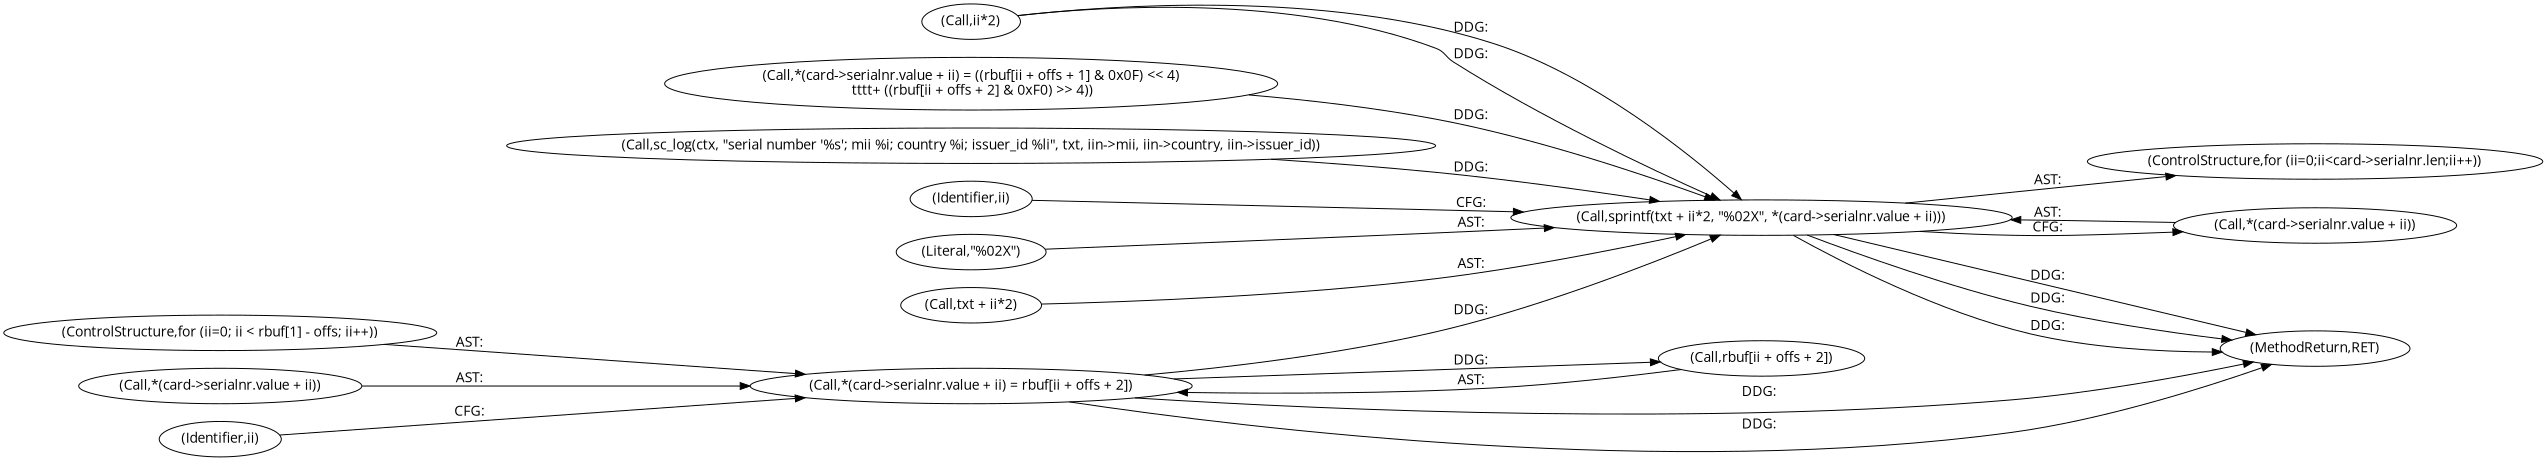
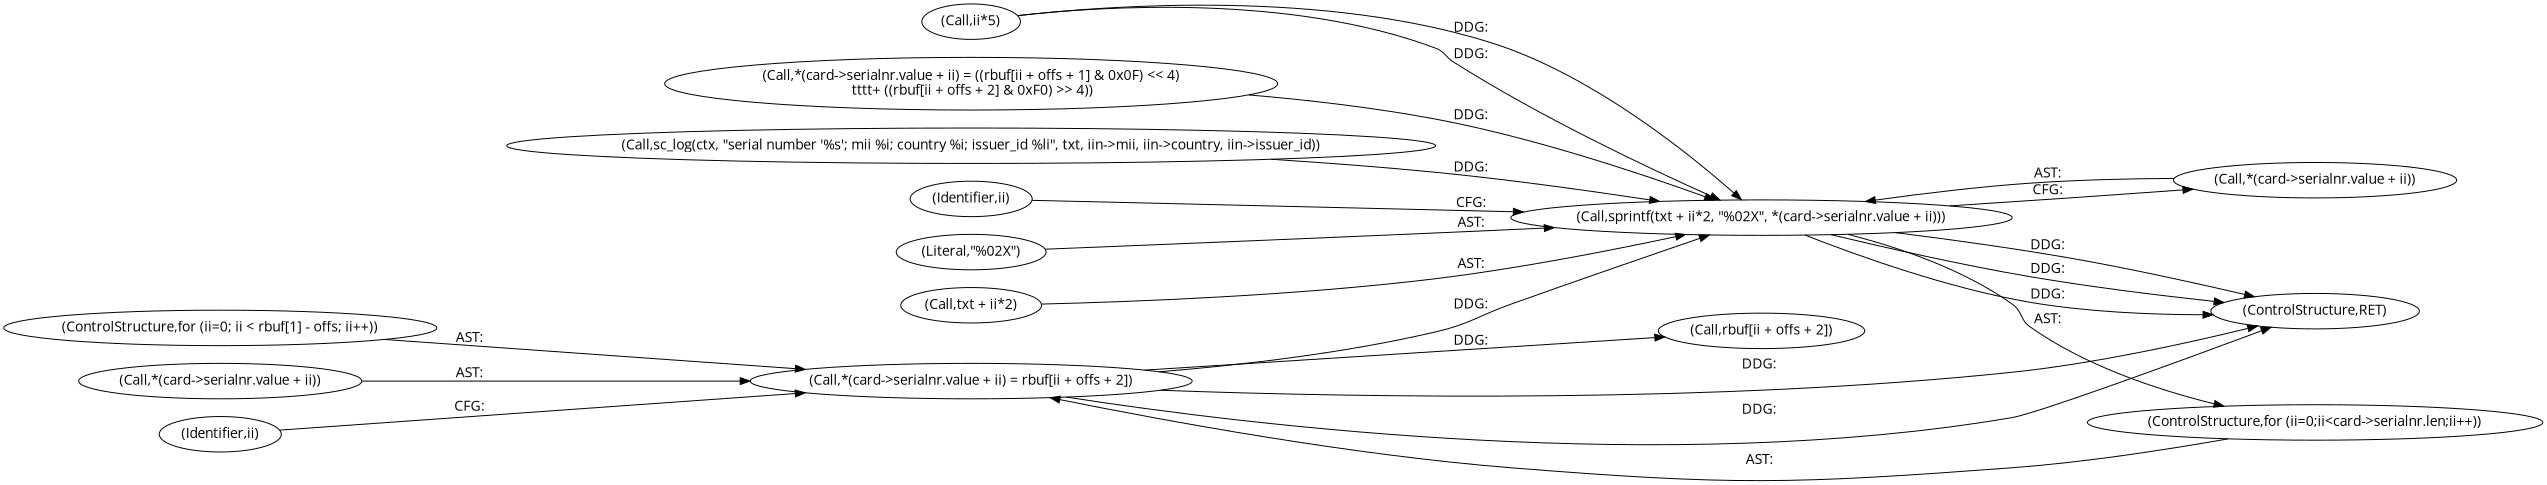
(971, 22) -> (971, 22)
(2315, 349) -> (2315, 311)
(1435, 391) -> (1642, 477)
